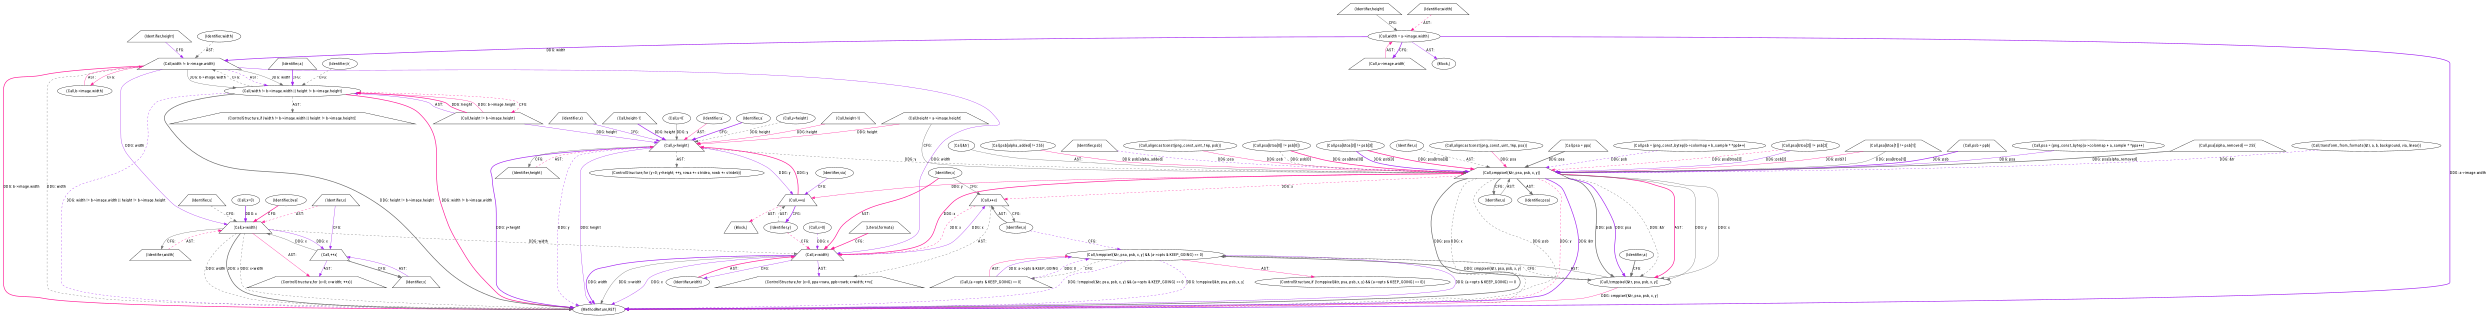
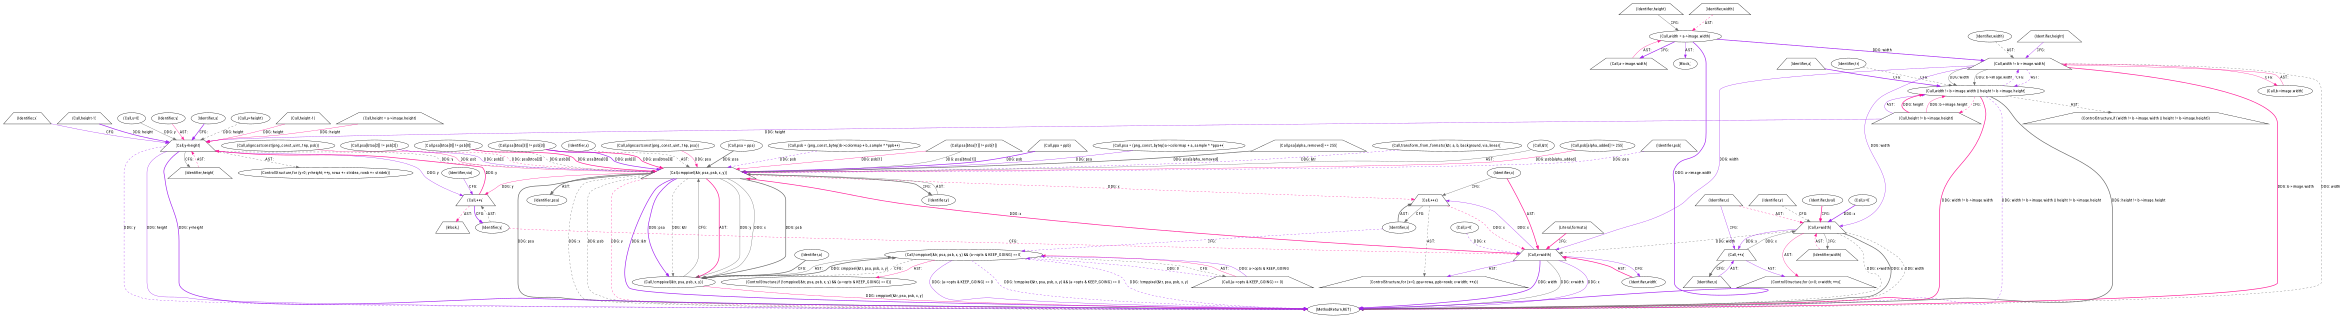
(233, 80) -> (2012, 81)
(1578, 146) -> (741, 146)
(1977, 146) -> (1058, 146)
(1102, 170) -> (698, 232)
